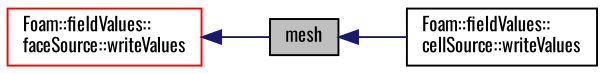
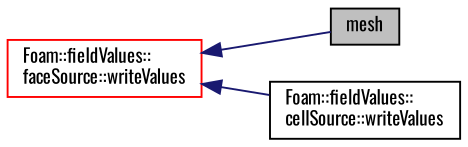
(382, 37) -> (245, 91)
